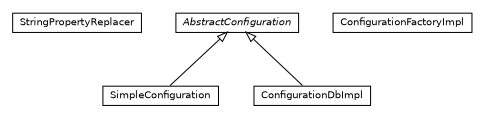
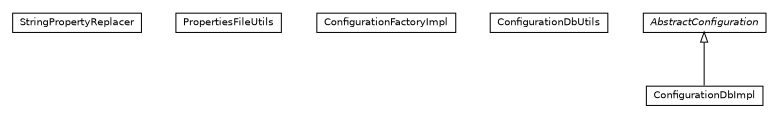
none -> (229, 22)
none -> (549, 22)
(161, 95) -> none
